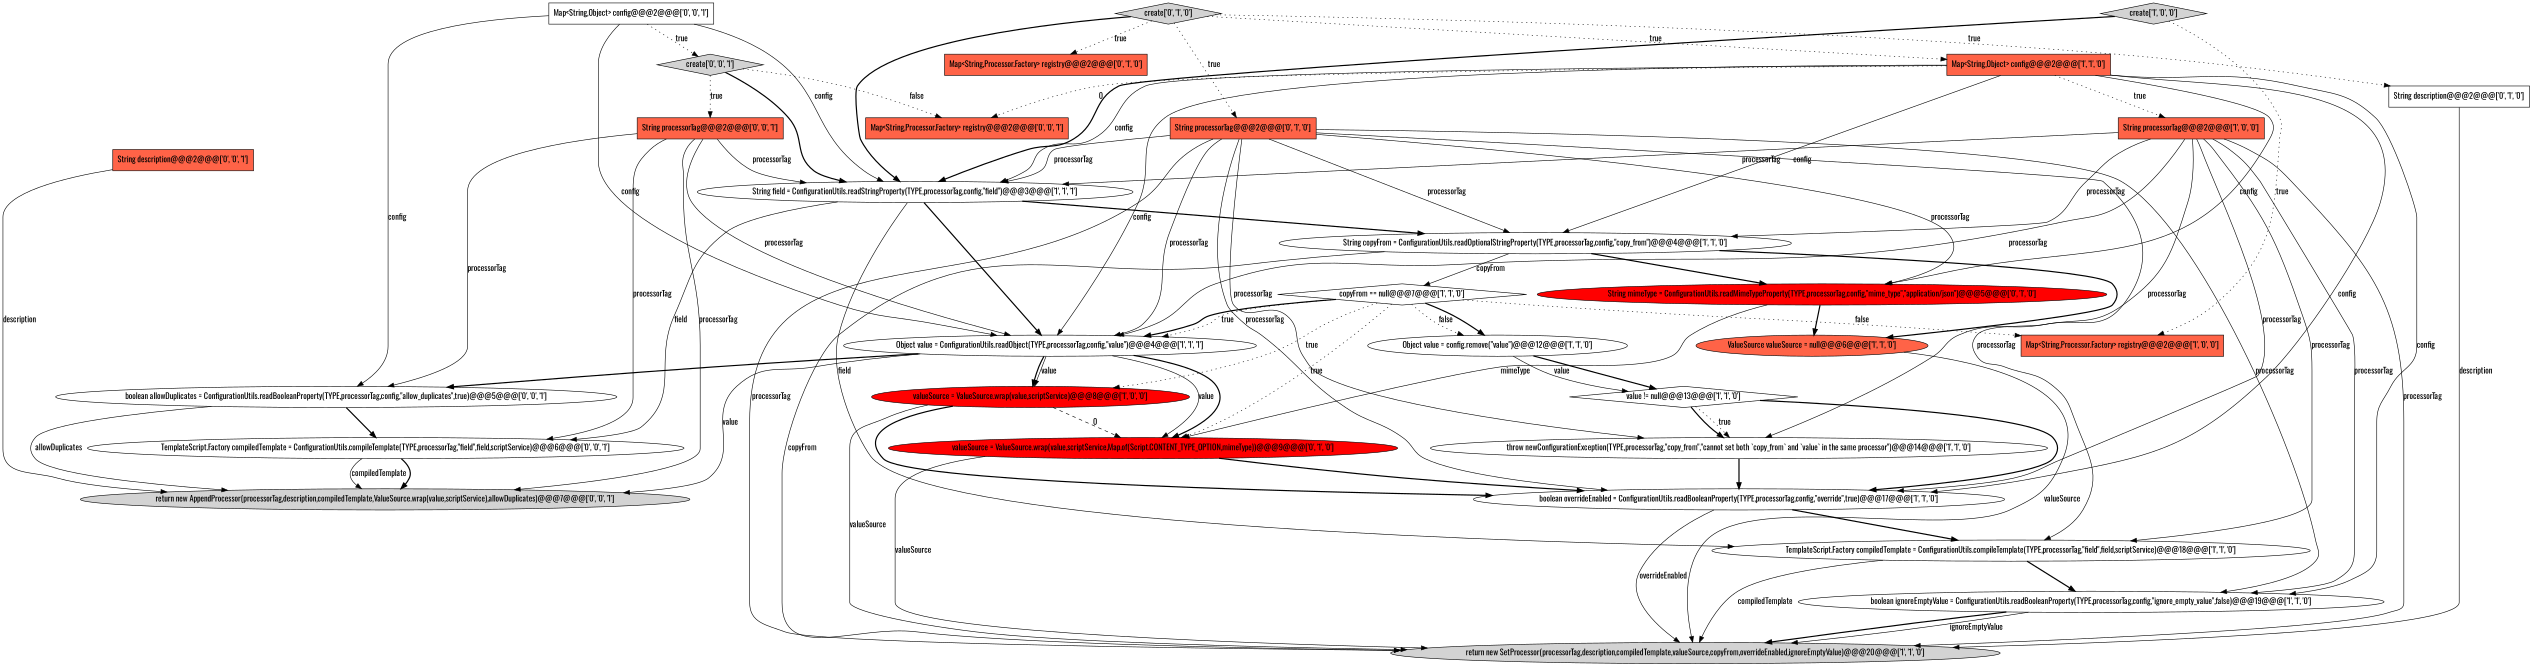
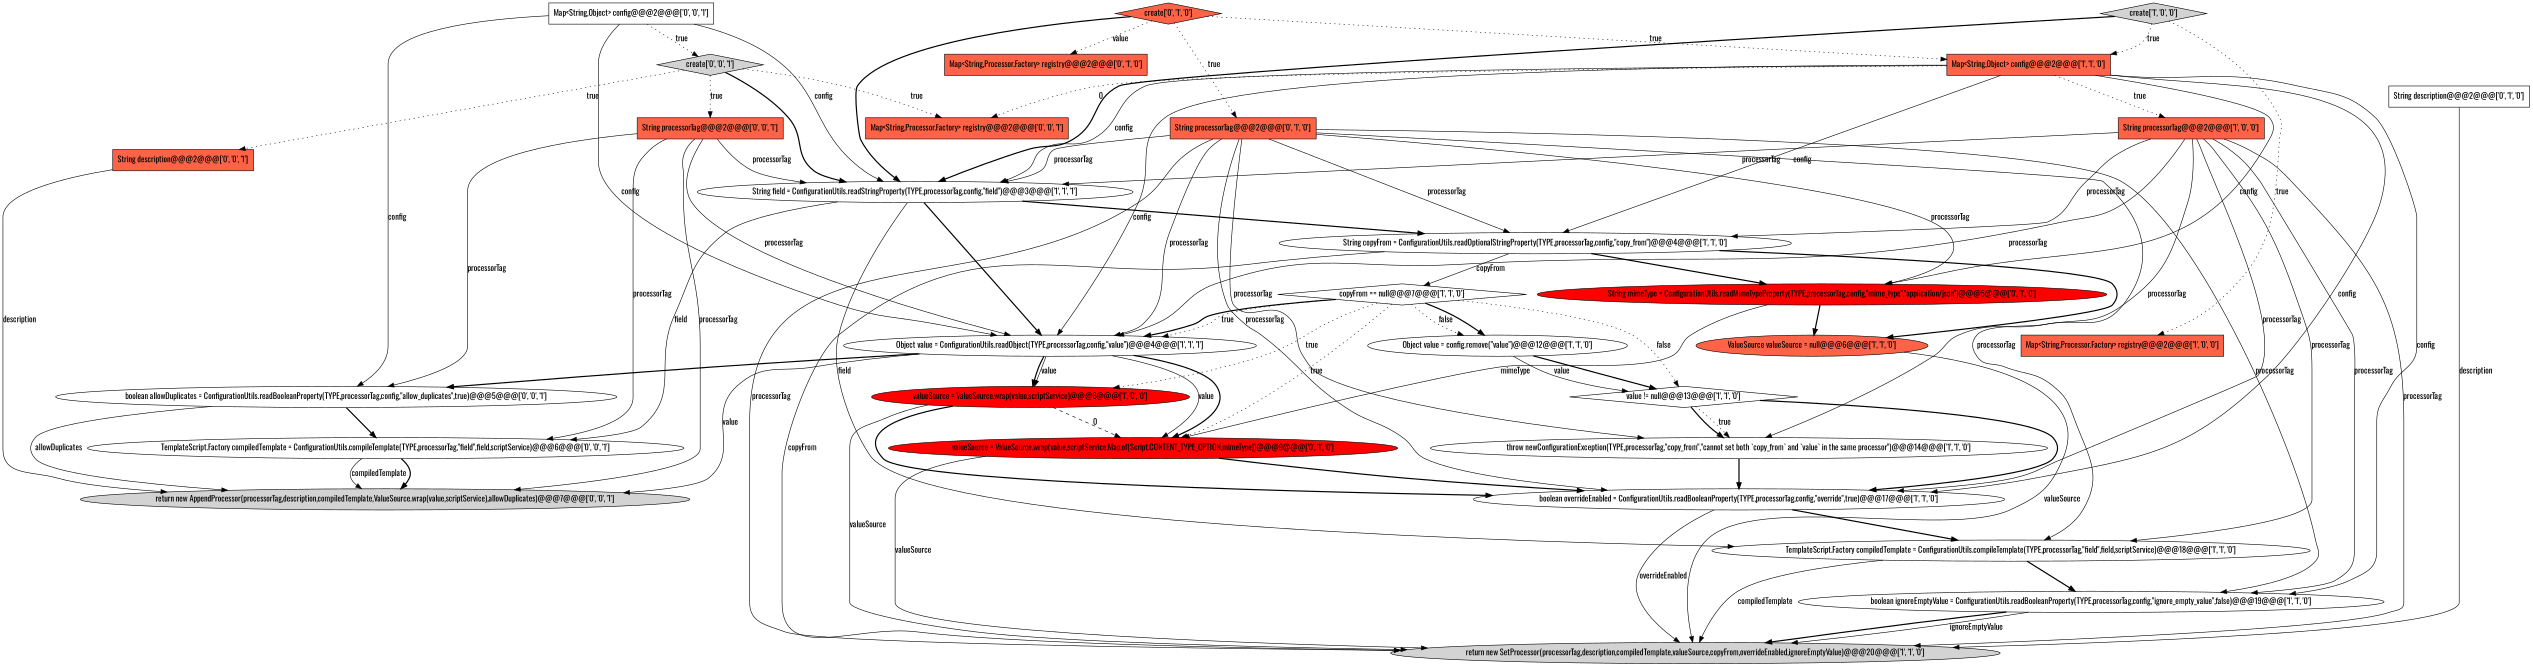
(1168, 14) -> (1168, 14)
(1772, 33) -> none
(1121, 39) -> (1121, 39)
none -> (2139, 44)
(917, 97) -> (917, 97)
none -> (464, 109)
(1739, 318) -> (1578, 318)
